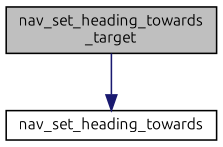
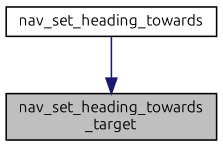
(111, 74) -> (111, 57)
